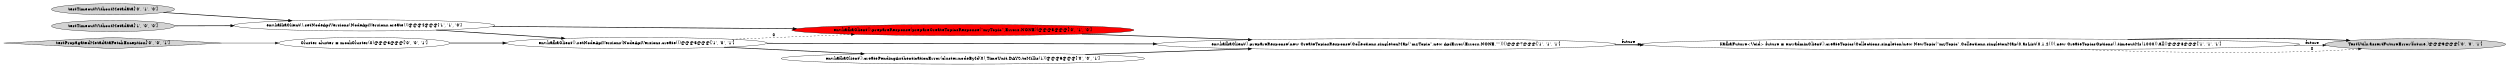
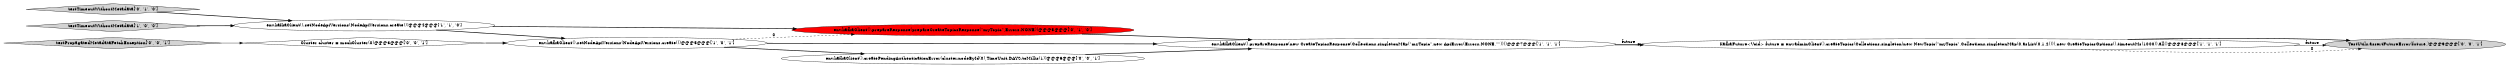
(113, 9) -> (113, 9)
(113, 26) -> (113, 26)
(364, 43) -> (364, 43)
